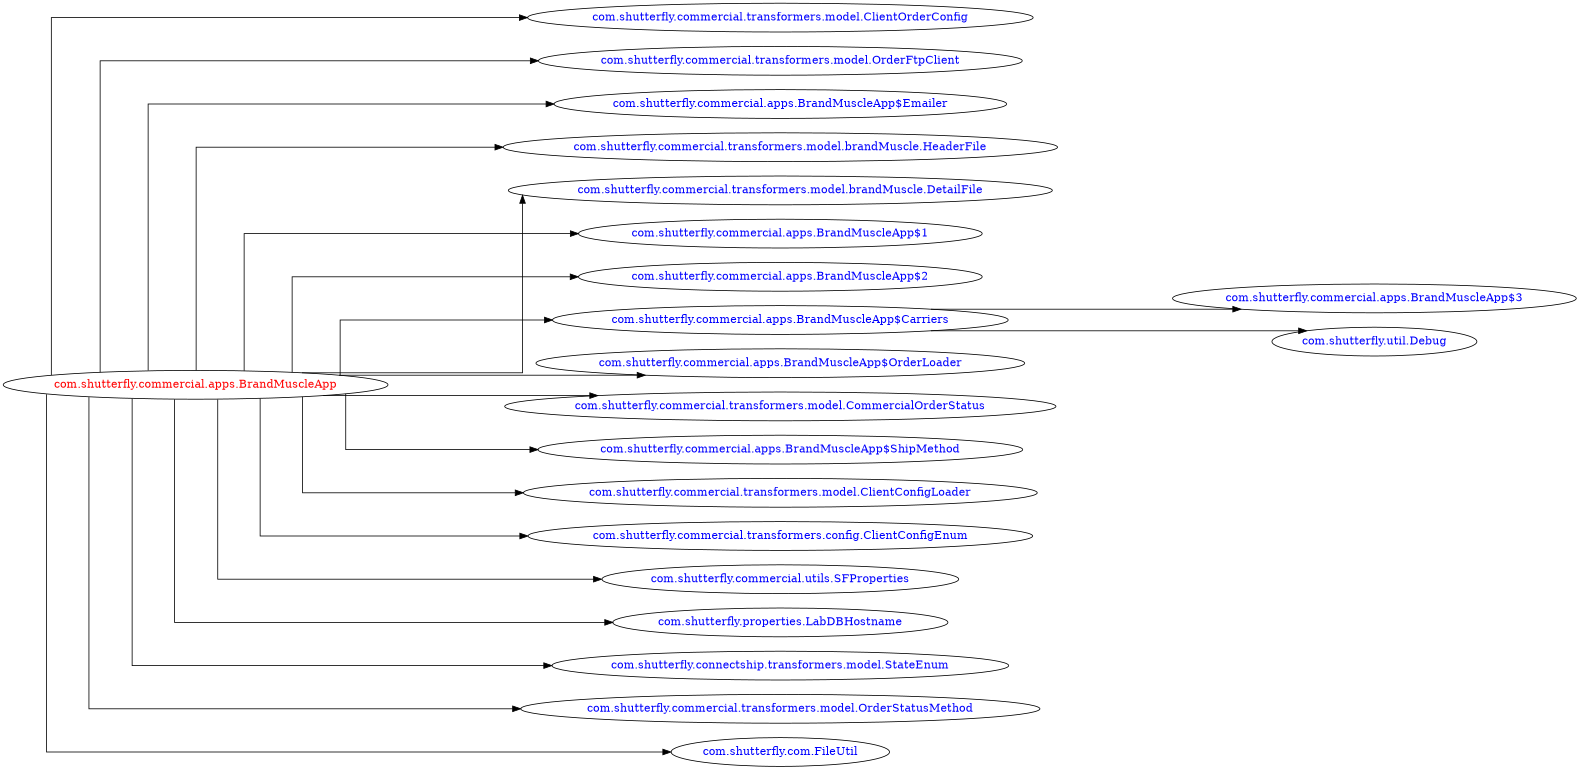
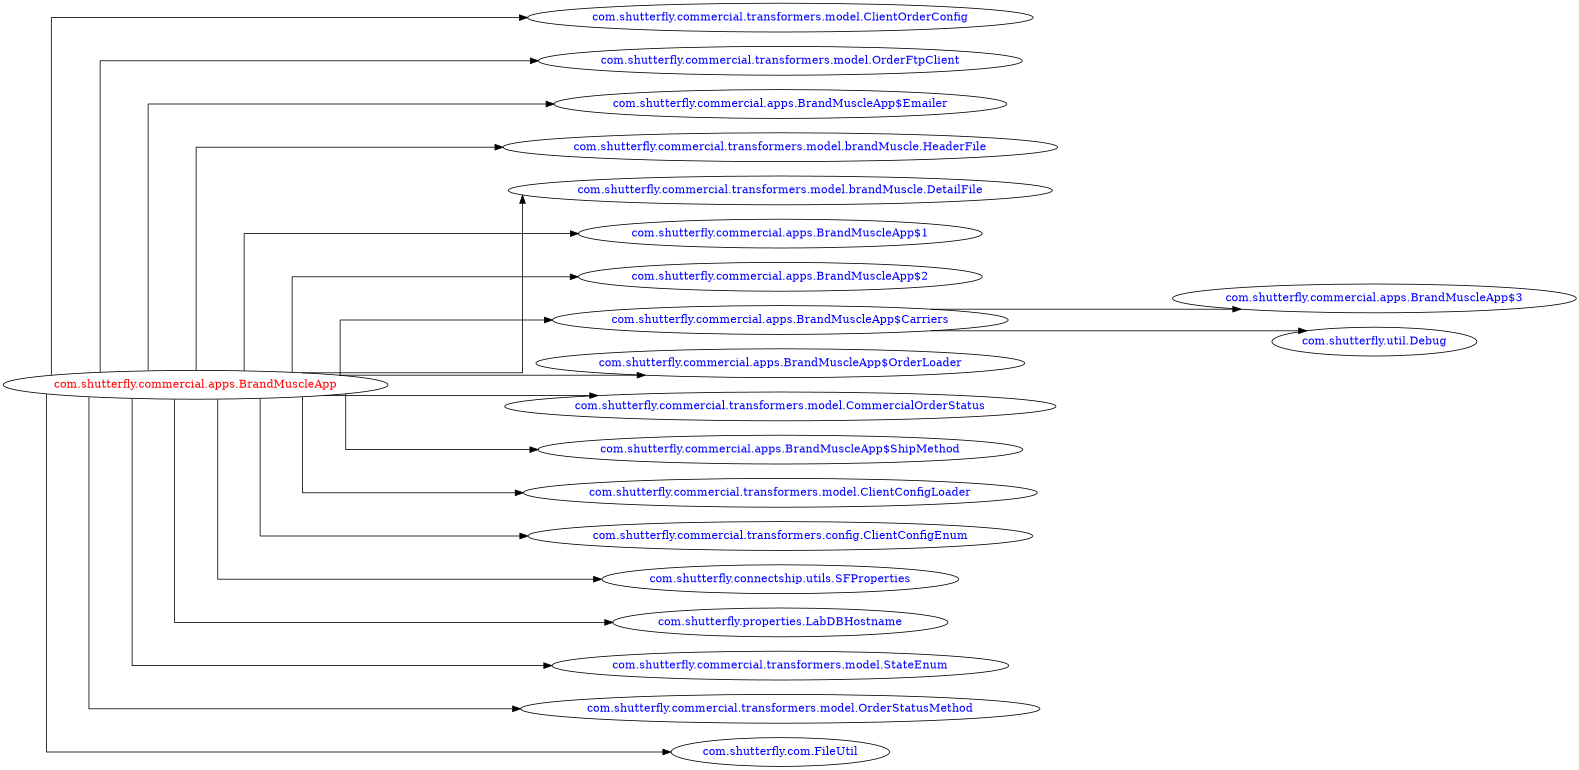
(780, 579) -> (780, 579)
(780, 666) -> (780, 666)
